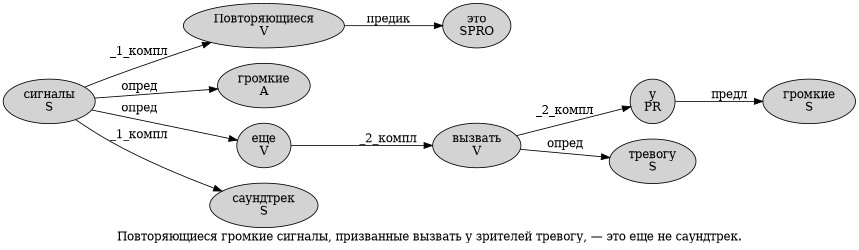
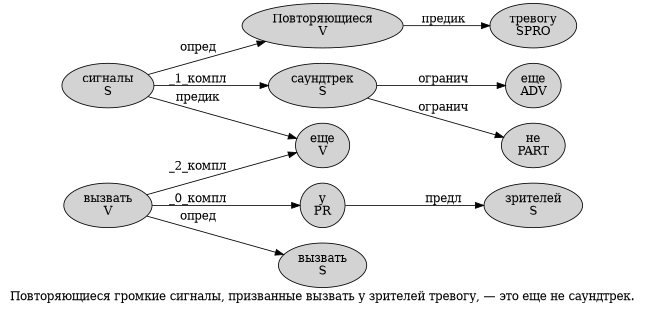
(477, 26) -> (533, 26)
(139, 52) -> (198, 48)
(264, 86) -> none
none -> (533, 86)
(809, 101) -> (533, 205)
(139, 108) -> (198, 98)
(565, 111) -> (198, 199)
(357, 145) -> (218, 175)
none -> (533, 145)
(653, 161) -> (323, 265)
